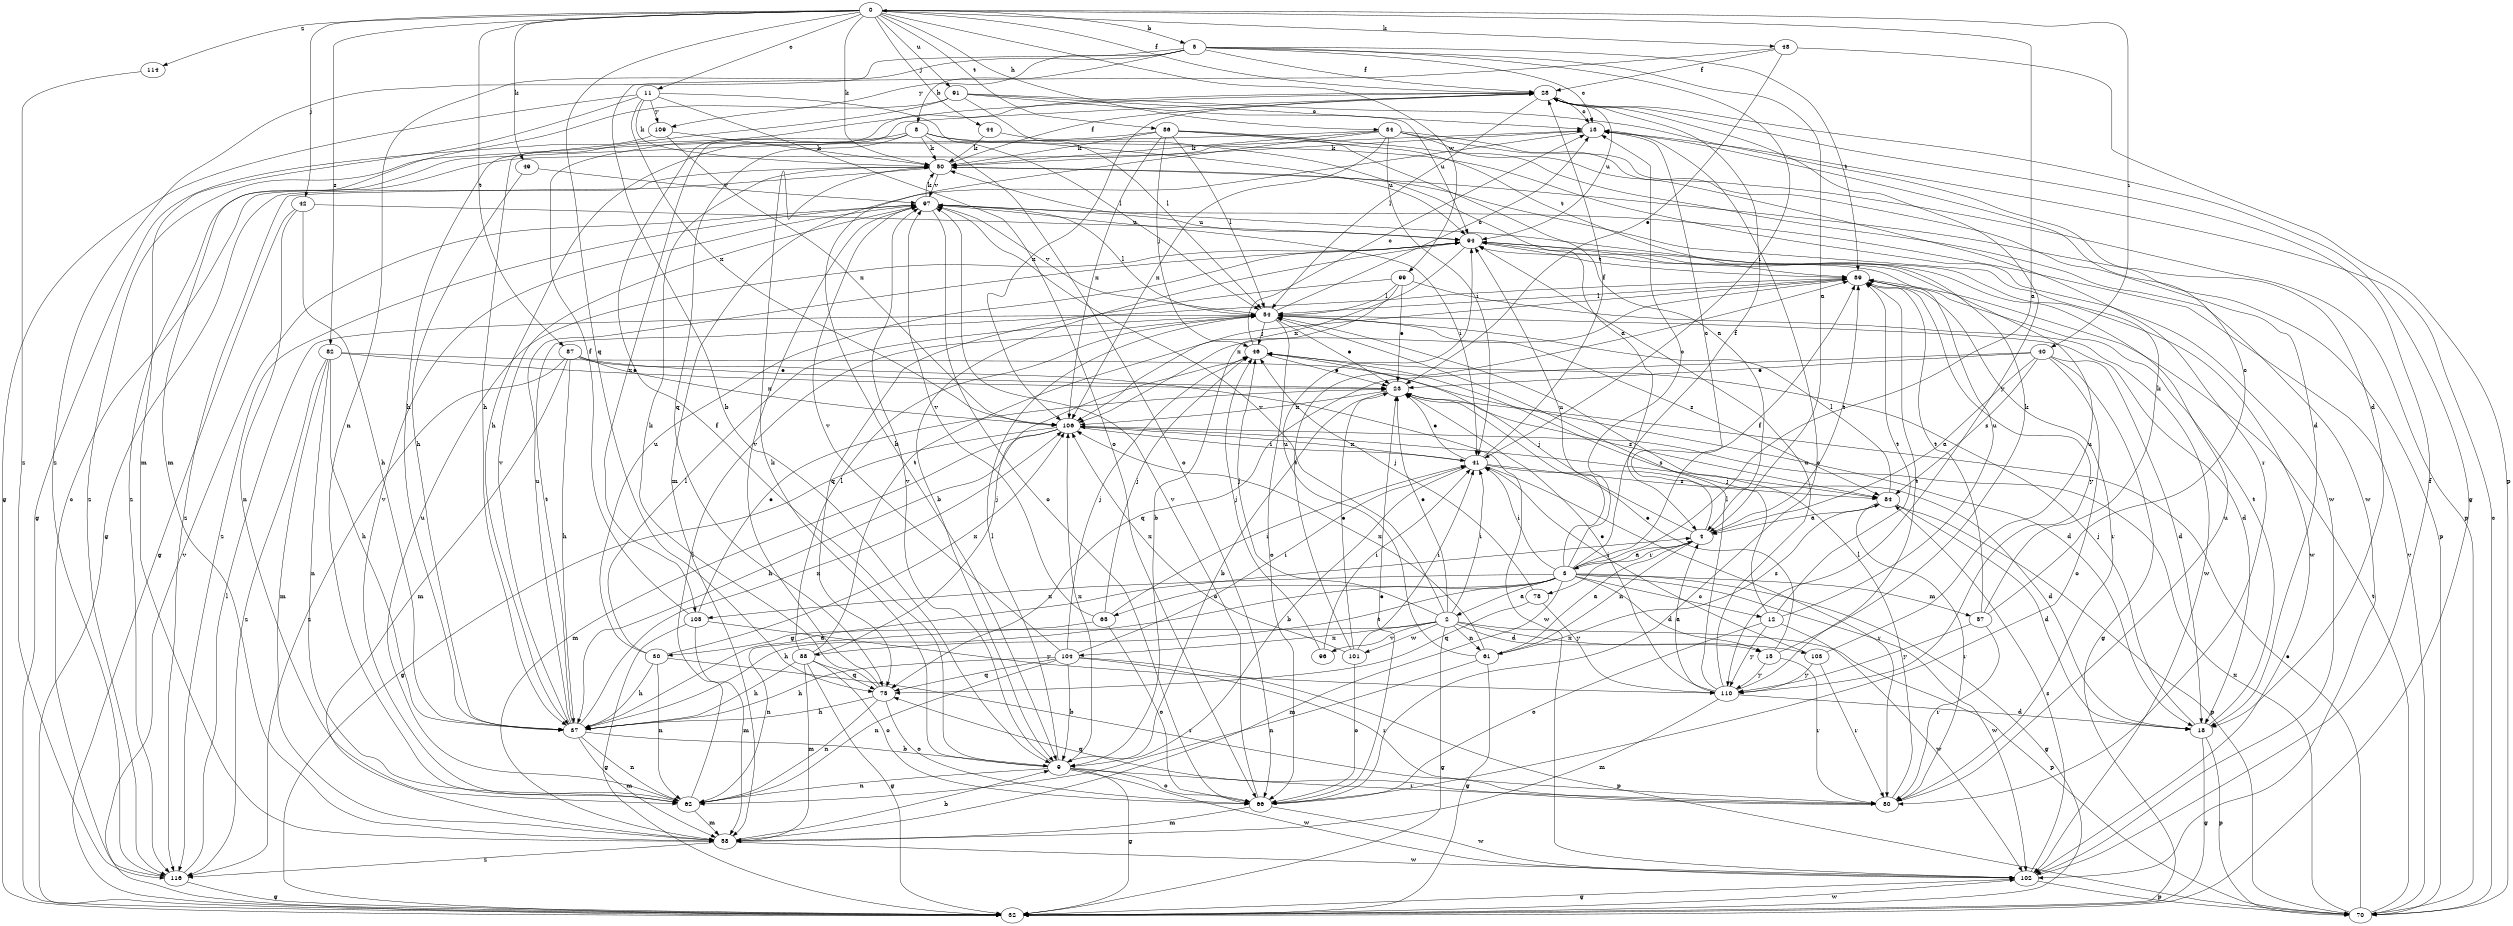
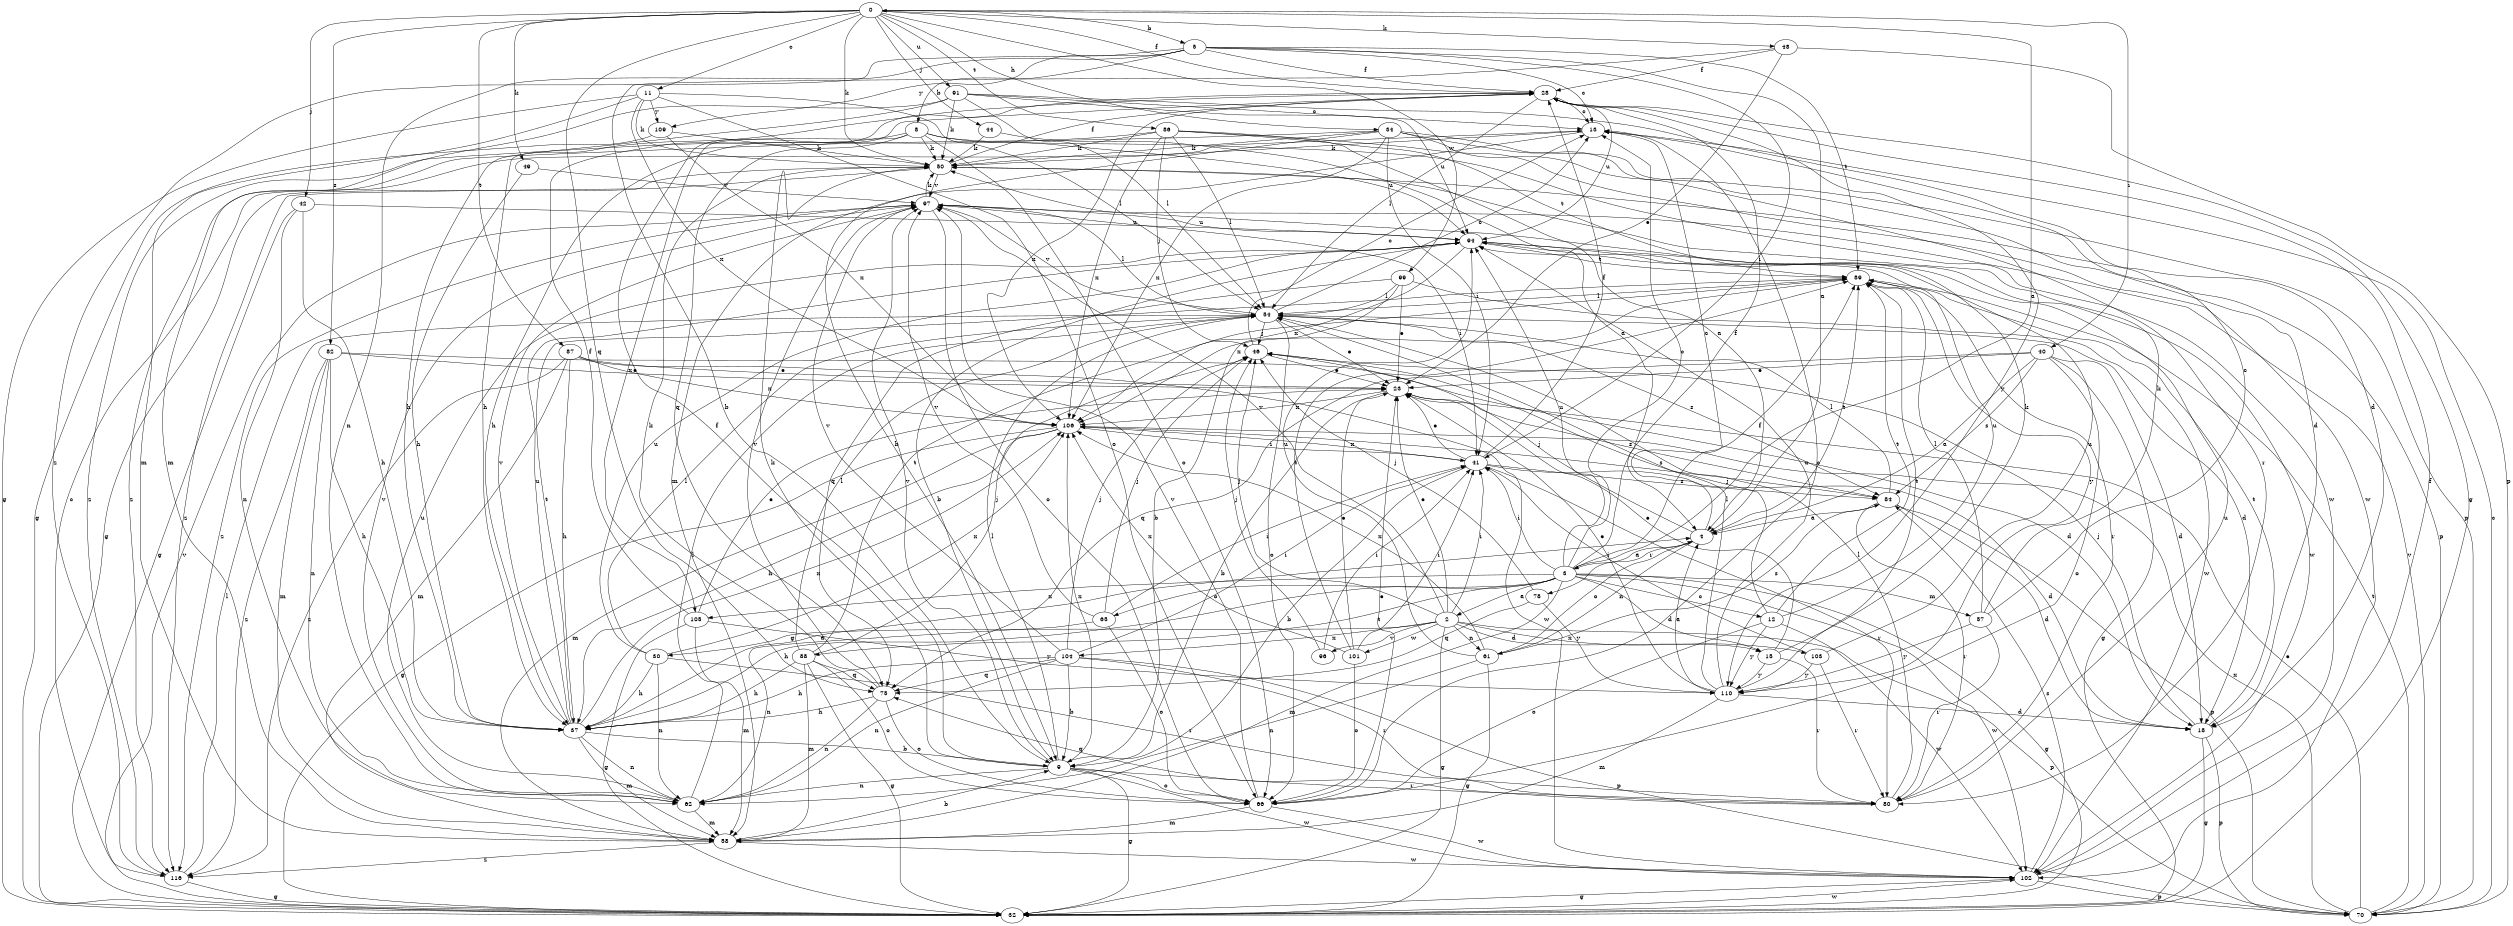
(153, 70) -> none
none -> (949, 128)
(1936, 444) -> (1936, 444)
(1596, 597) -> (1596, 597)
